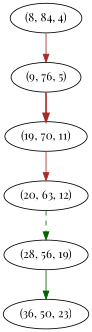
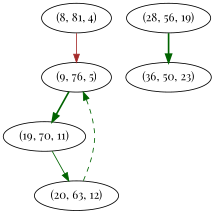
(46, 18) -> (77, 18)
(46, 103) -> (63, 103)
(46, 162) -> (59, 163)
(46, 221) -> (95, 140)
(46, 280) -> (169, 44)
